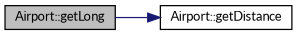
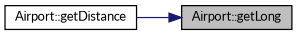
(132, 18) -> (153, 18)
